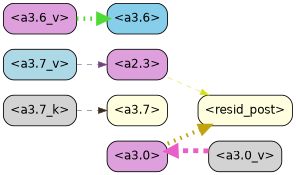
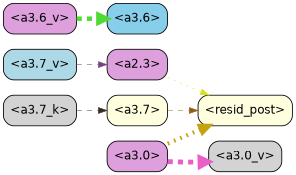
(88, 19) -> (88, 19)
(184, 85) -> (184, 85)
none -> (178, 111)
(192, 151) -> (184, 162)
